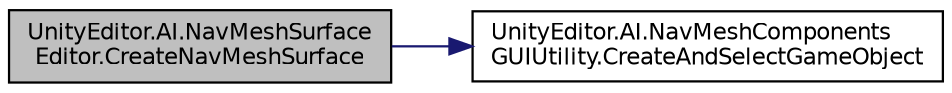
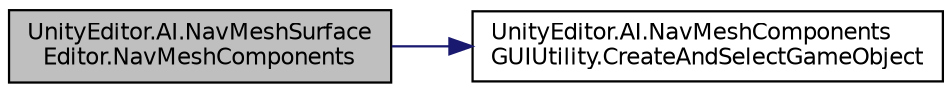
(200, 46) -> (200, 46)
